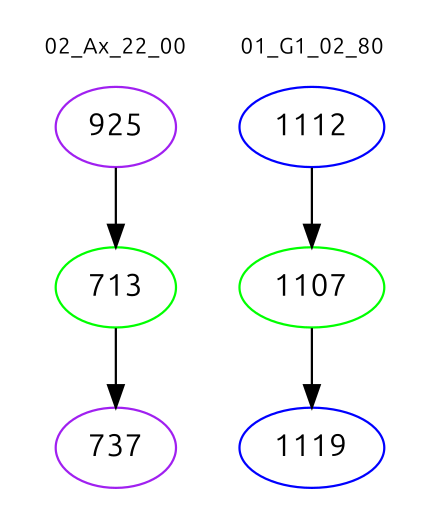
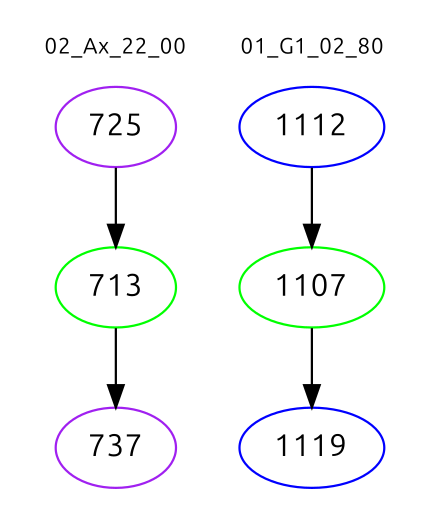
(116, 127) -> (116, 127)
